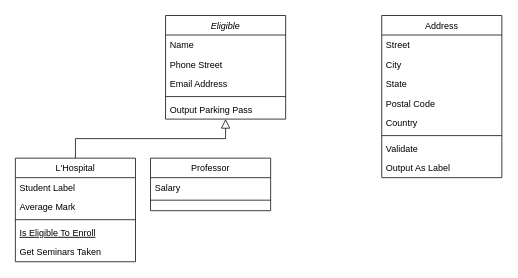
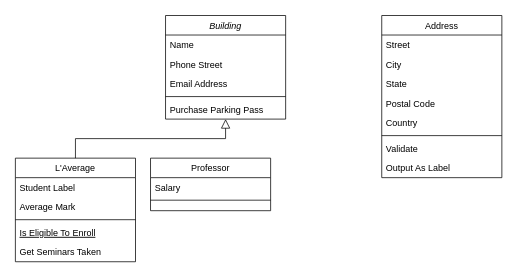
(225, 26) -> (225, 26)
(214, 110) -> (219, 110)
(75, 168) -> (75, 168)
